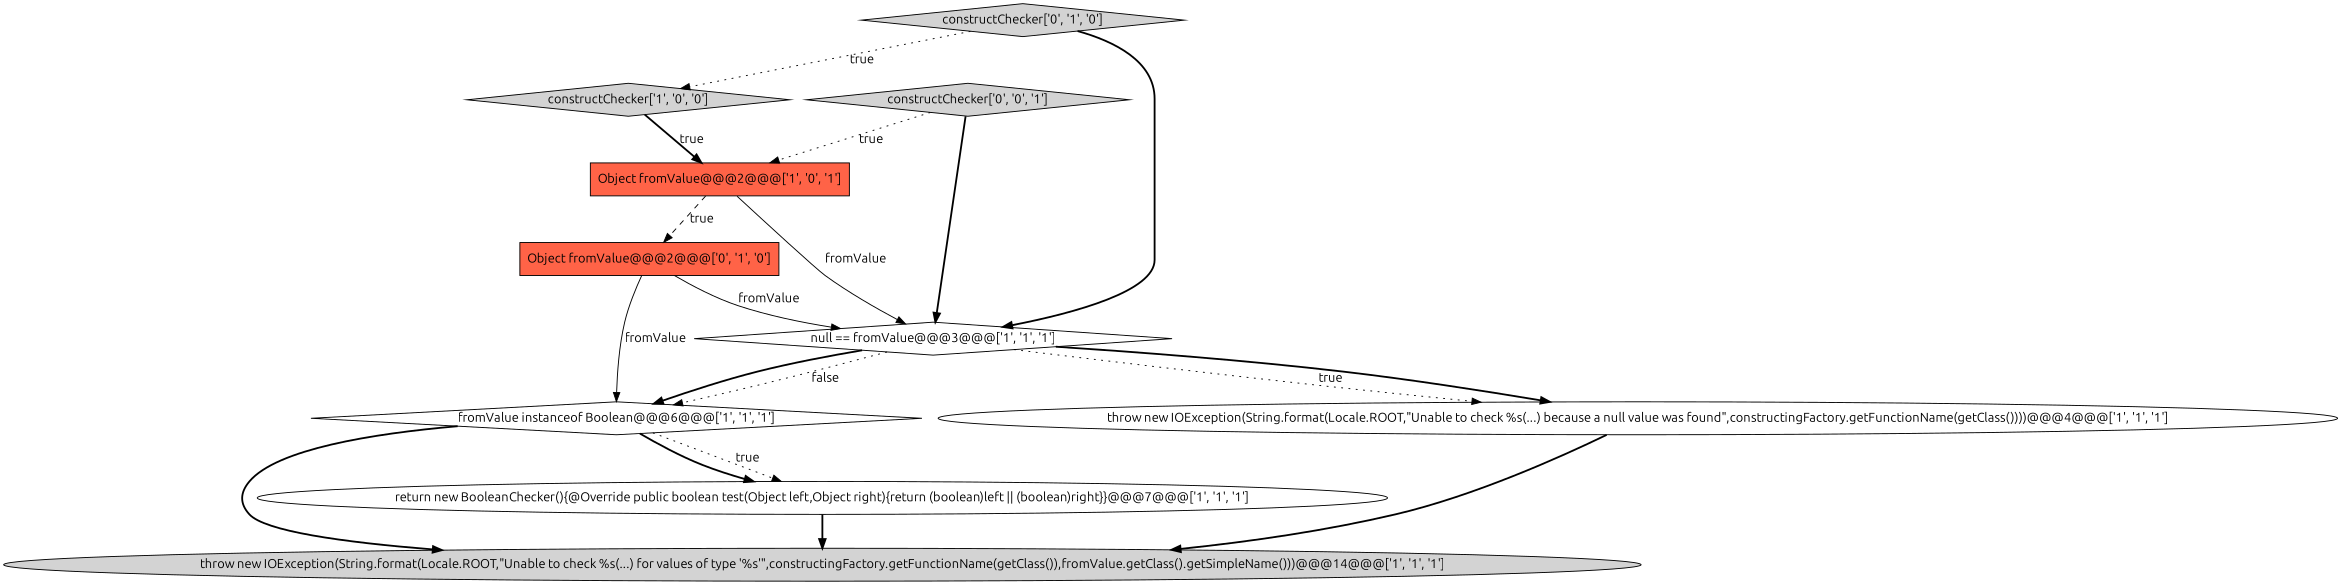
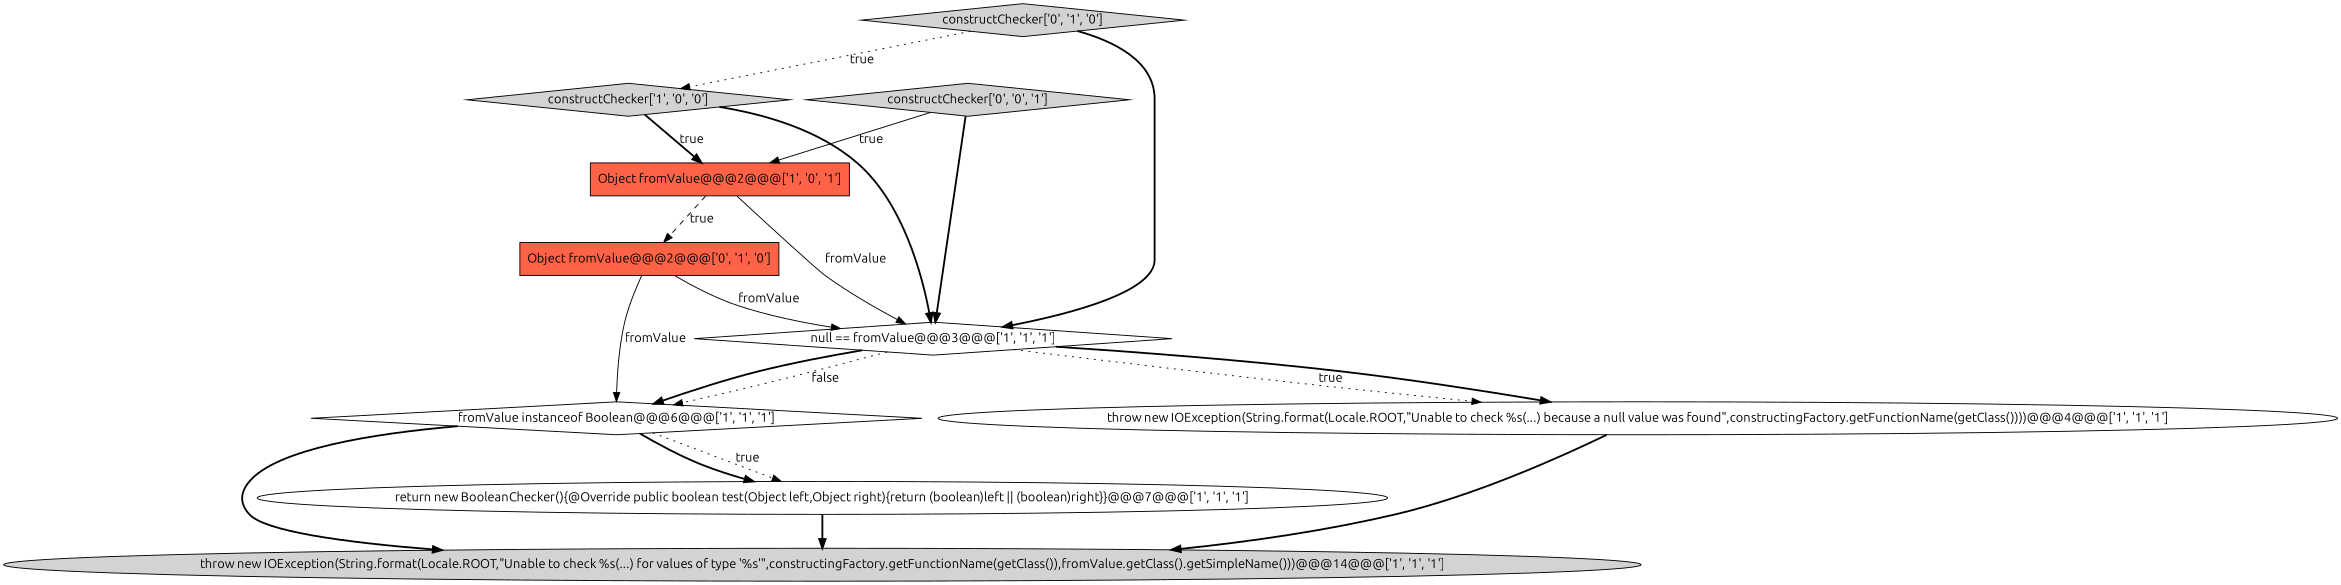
(855, 136) -> (855, 136)
none -> (864, 170)
